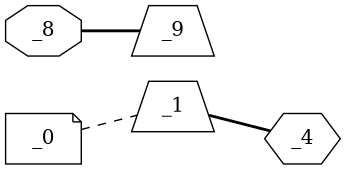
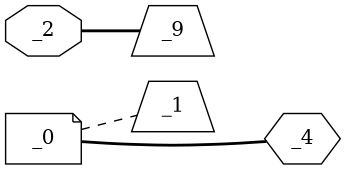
(43, 31) -> (43, 31)
(240, 123) -> (174, 145)
